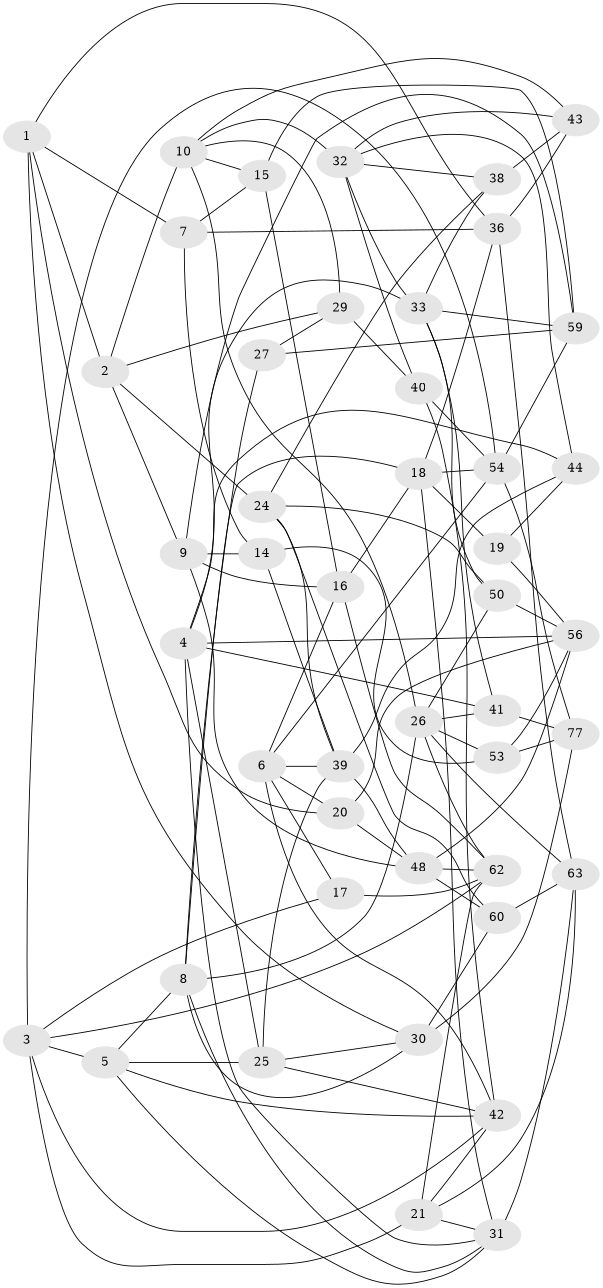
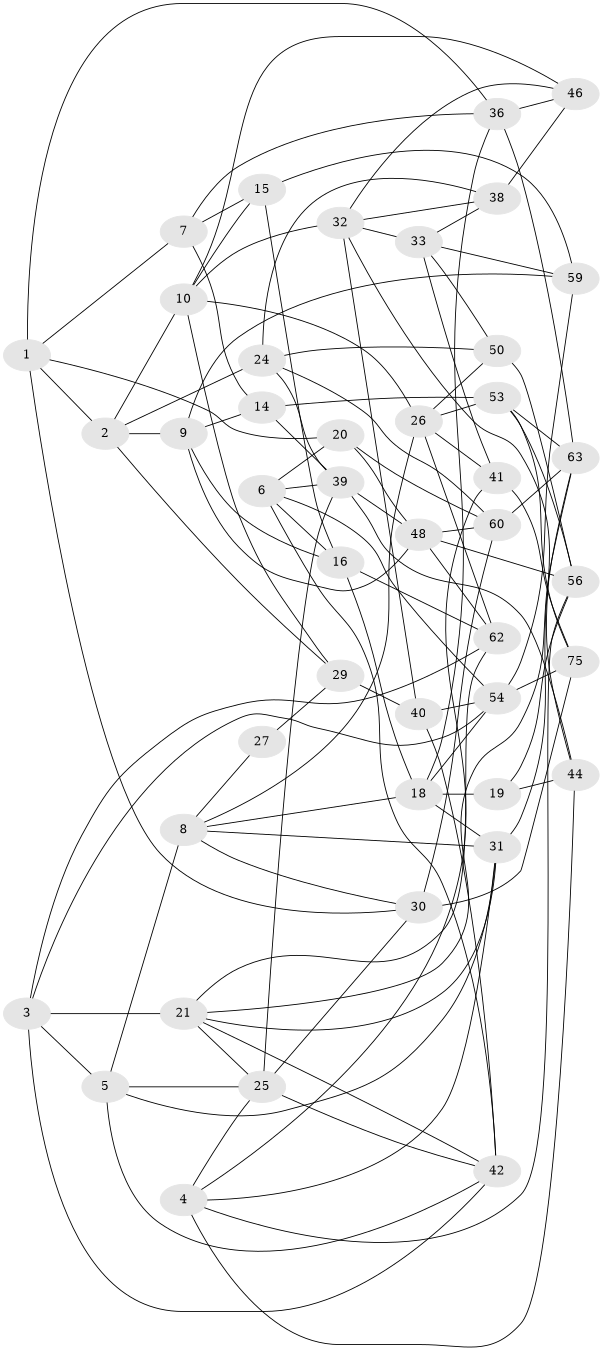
(576, 120) -> (576, 94)
(233, 342) -> none
(419, 342) -> none
(419, 684) -> (415, 485)
(576, 734) -> (576, 662)
(494, 801) -> (531, 423)
(340, 893) -> none
none -> (223, 1050)
